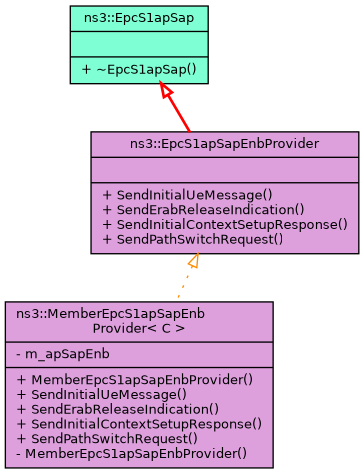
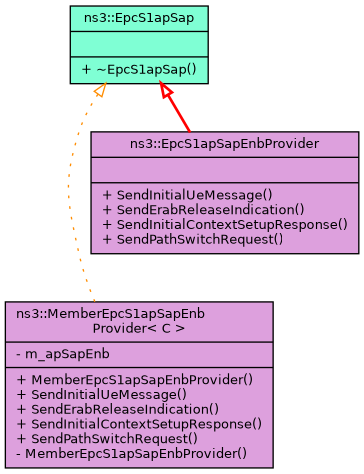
(184, 284) -> (69, 197)
